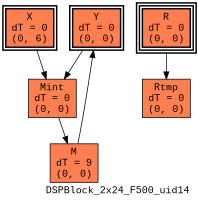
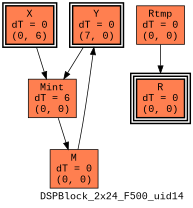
(97, 28) -> (97, 25)
(166, 62) -> (161, 55)
(52, 98) -> (52, 98)
(74, 163) -> (74, 169)
